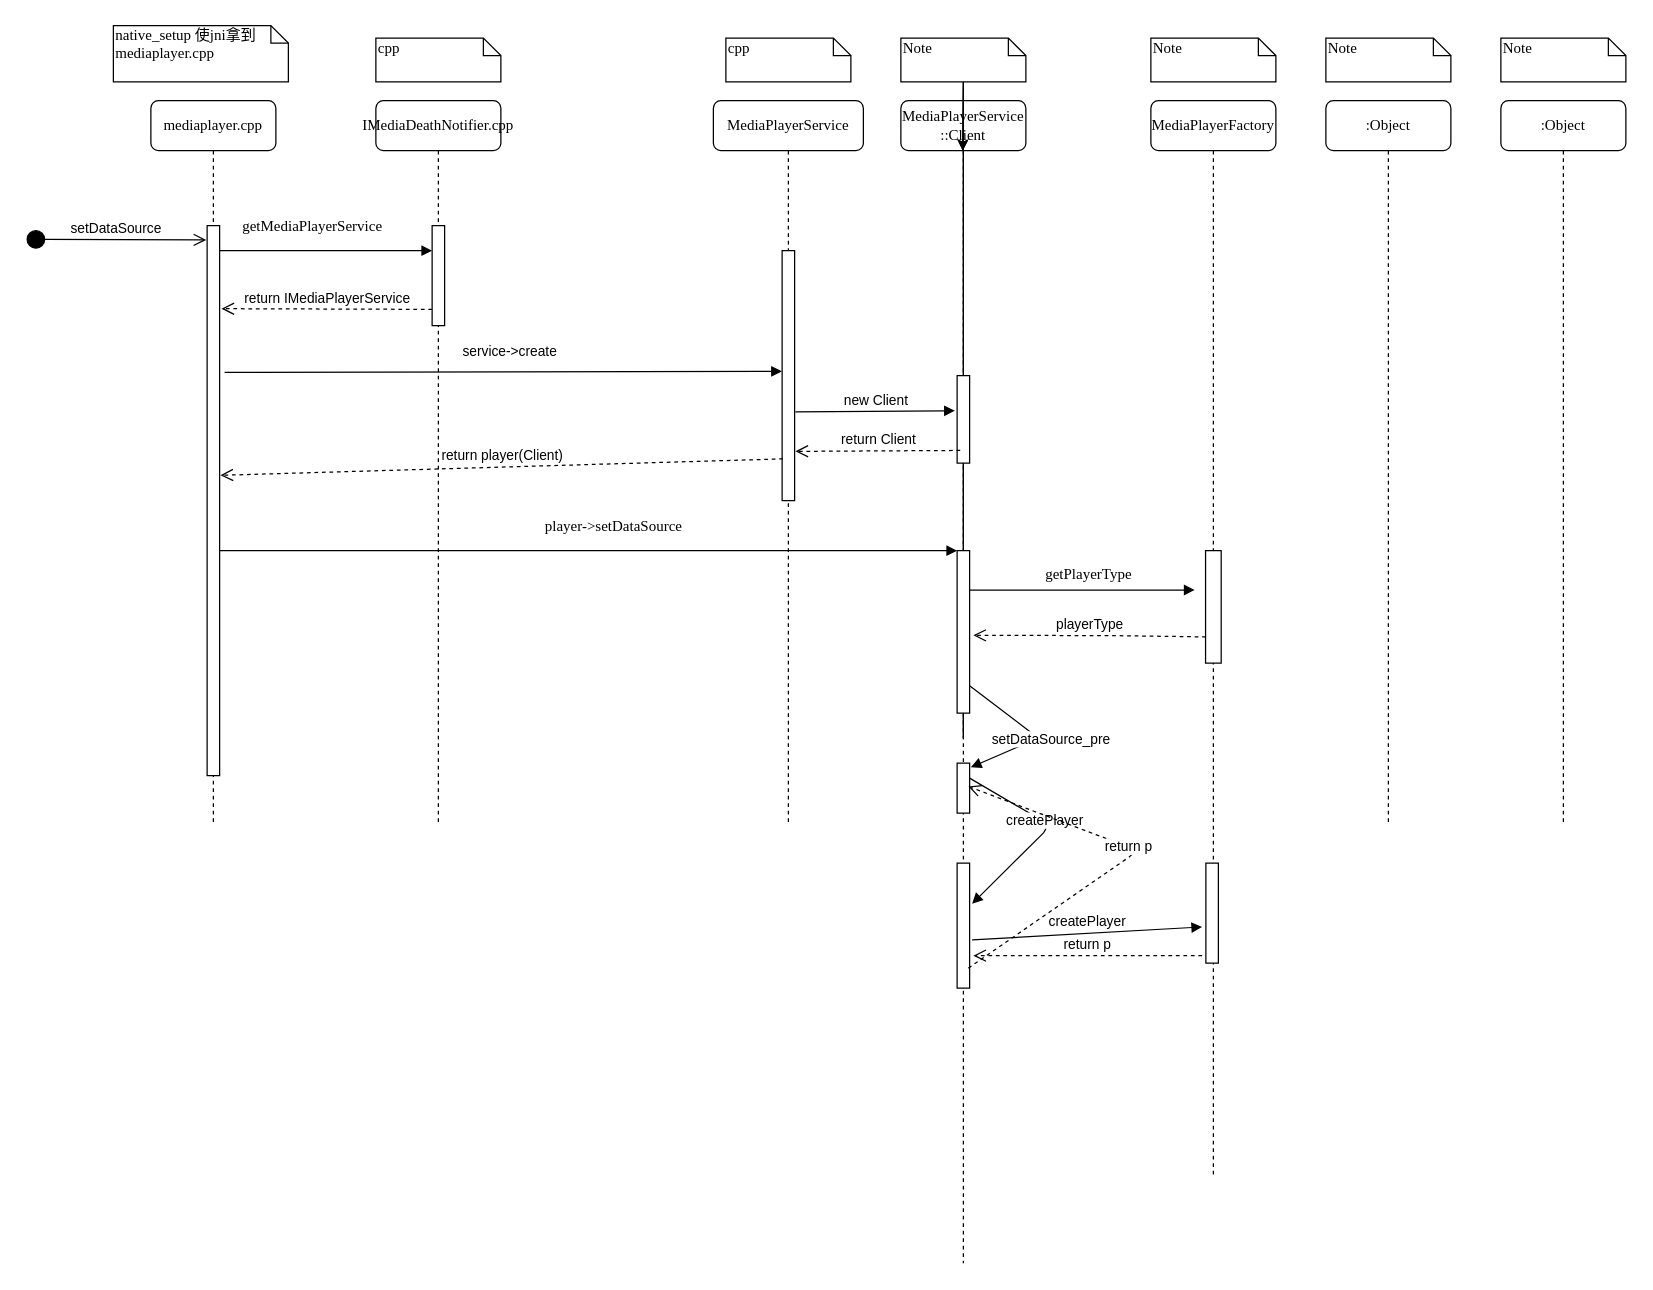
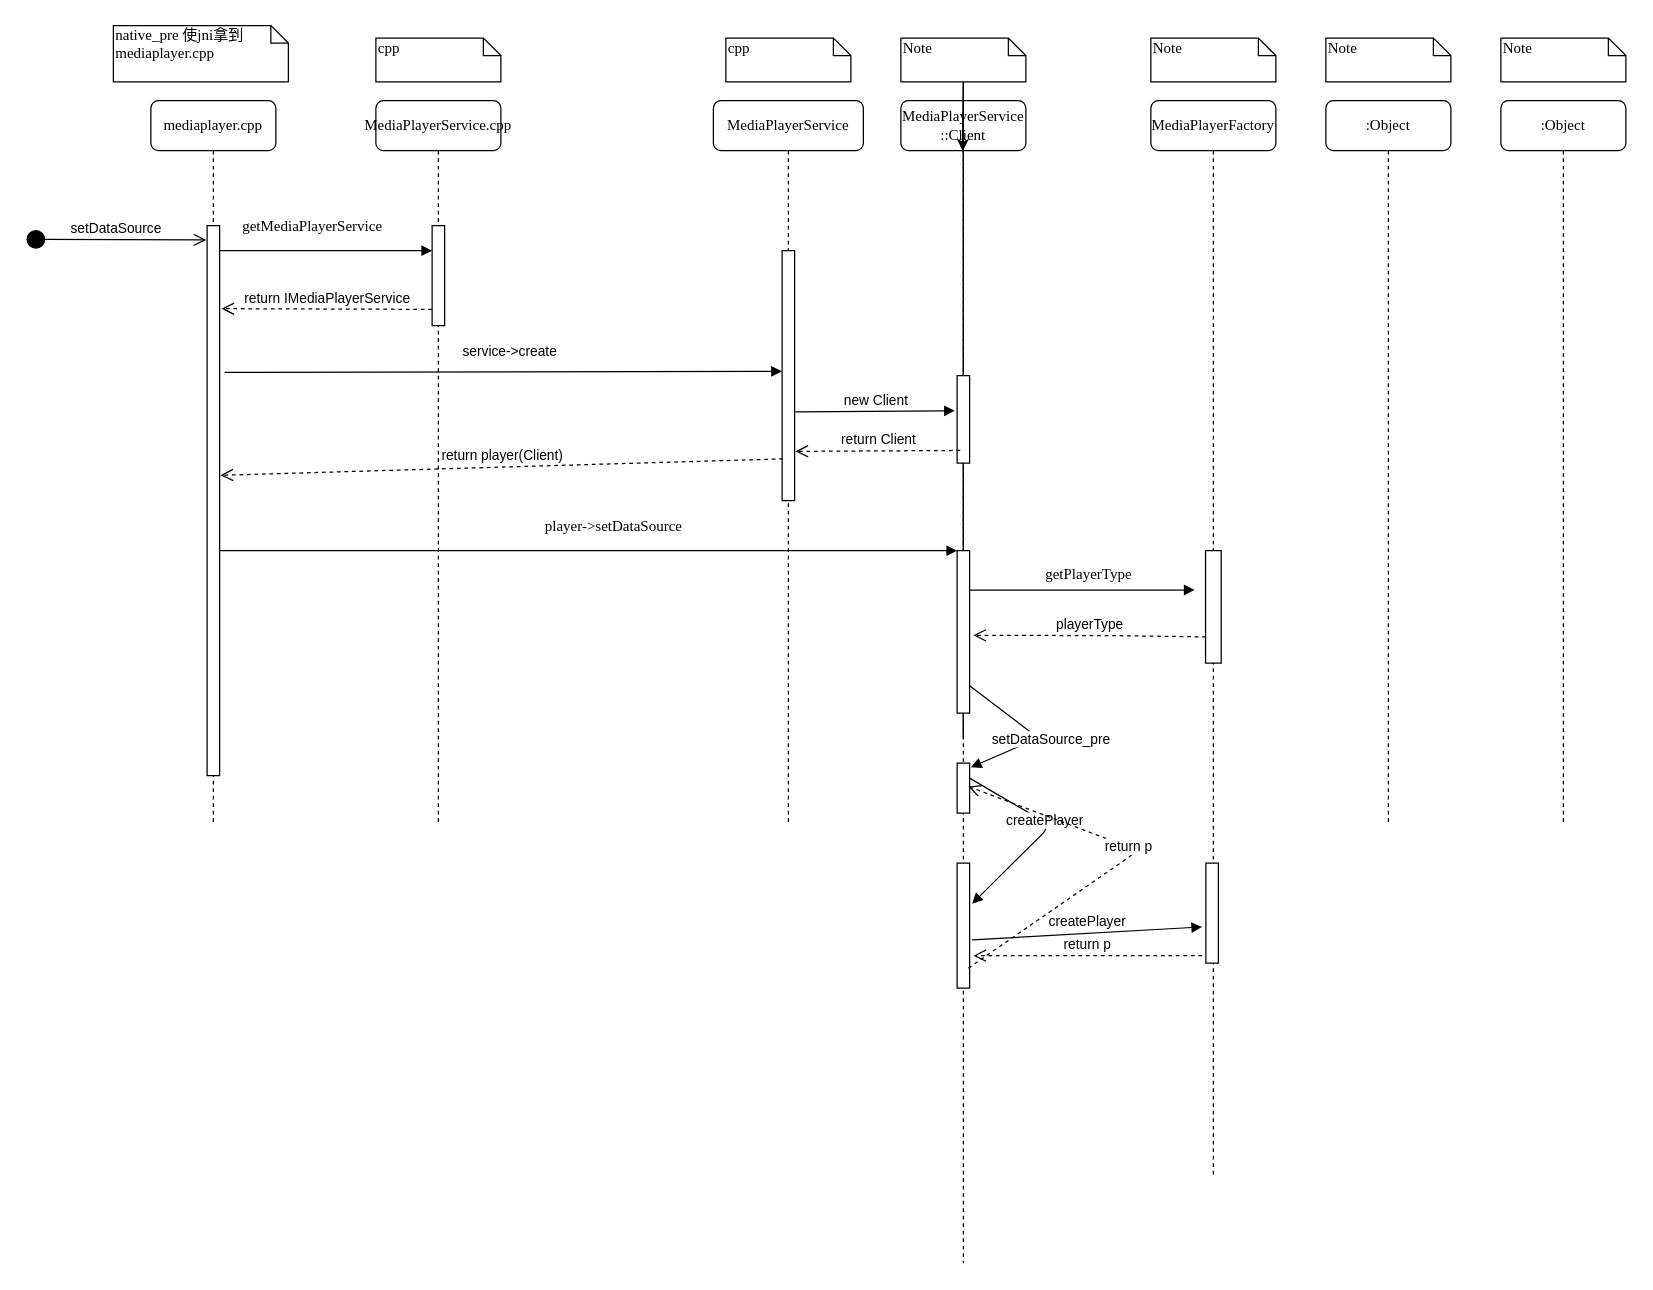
(202, 45) -> (202, 45)
(438, 126) -> (438, 126)
